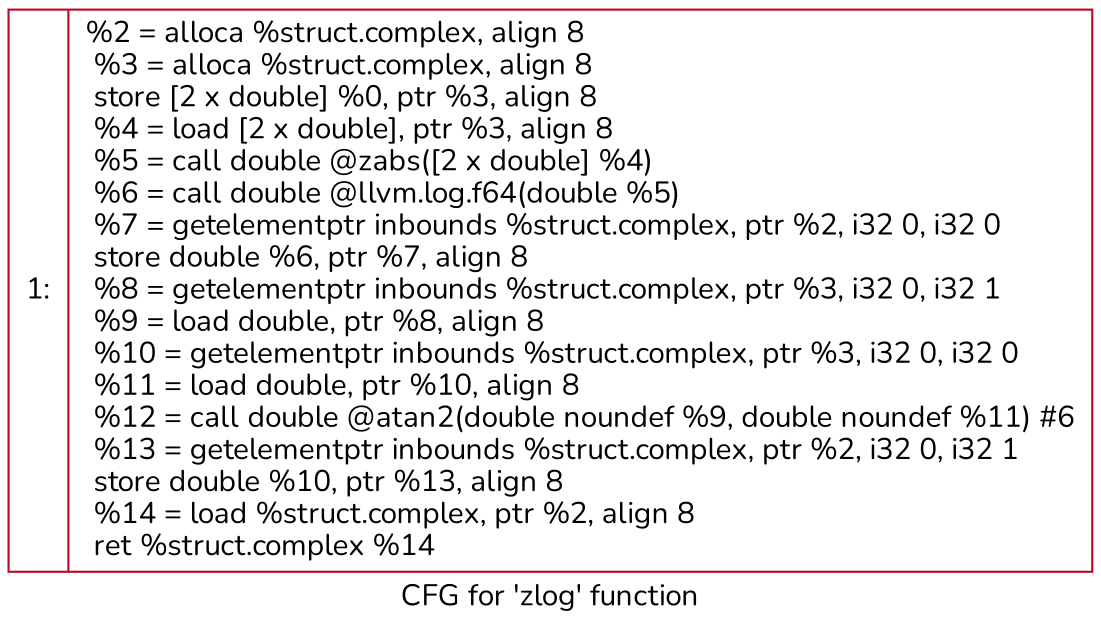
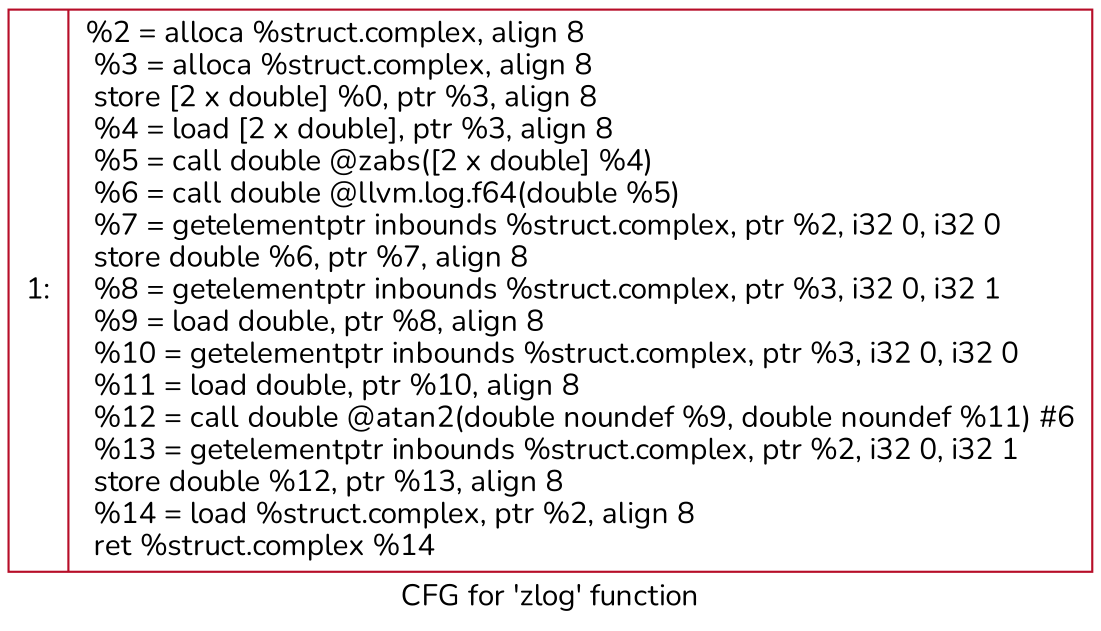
(325, 482) -> (325, 482)
